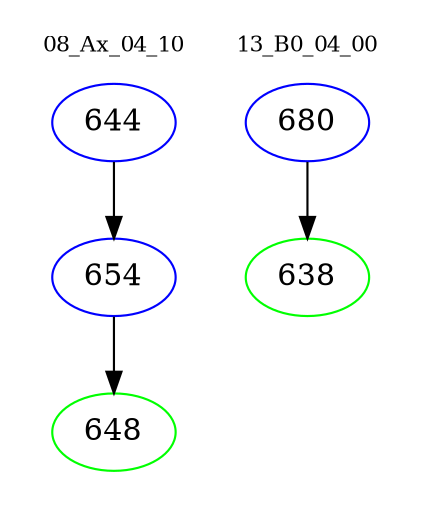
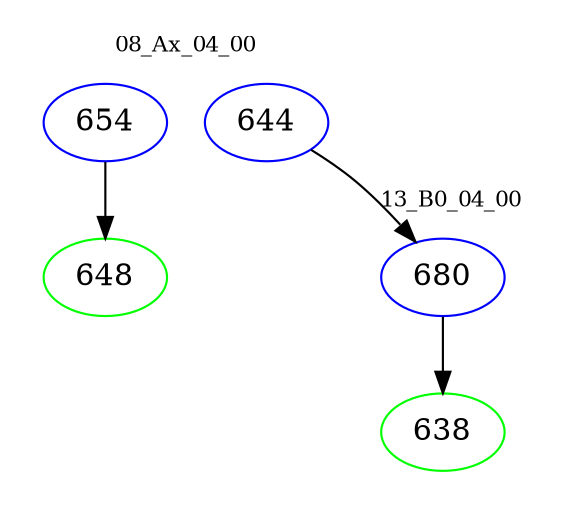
(114, 46) -> (186, 46)
(114, 189) -> (378, 202)
